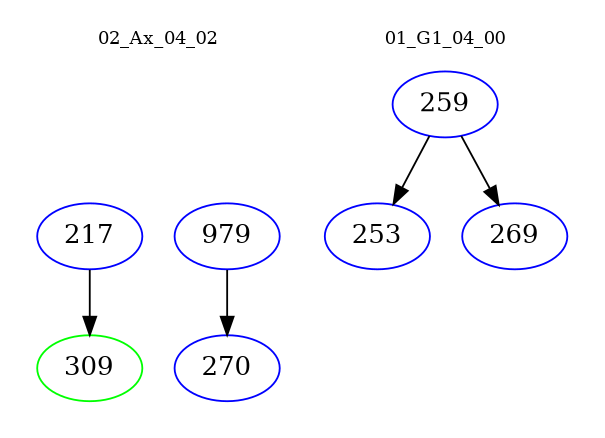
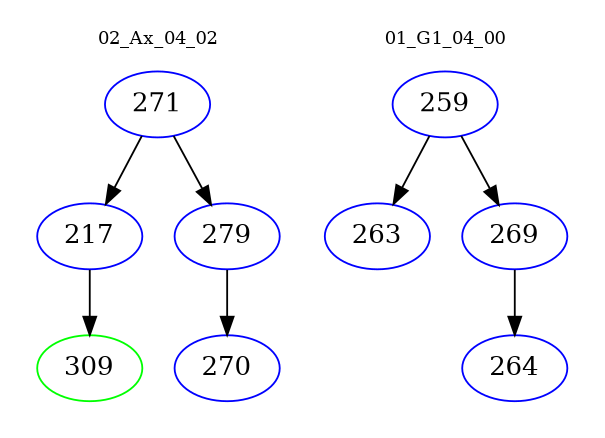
none -> (158, 104)
(227, 236) -> (227, 236)
(377, 236) -> (377, 236)
none -> (515, 368)
